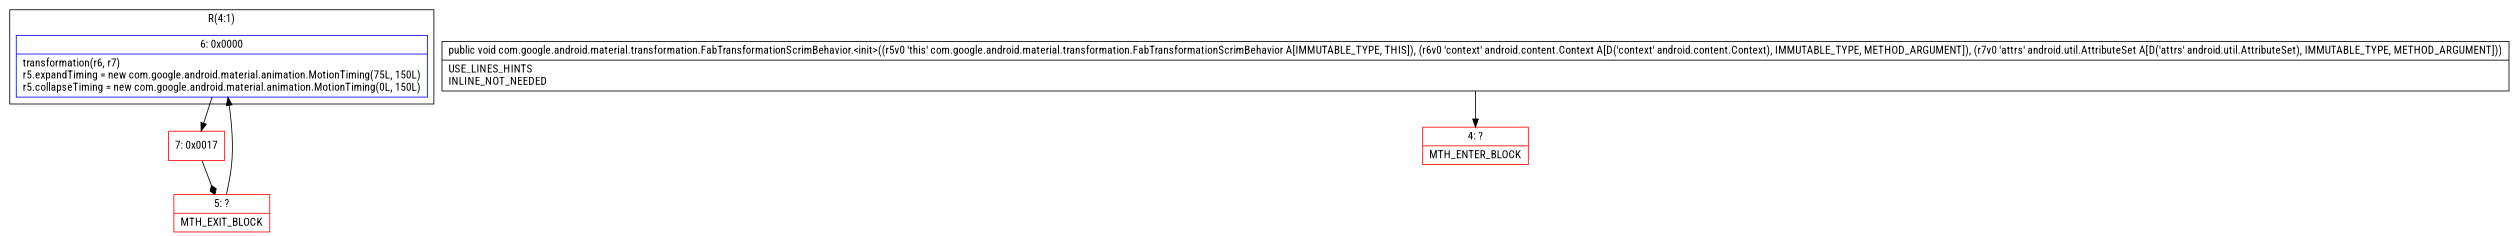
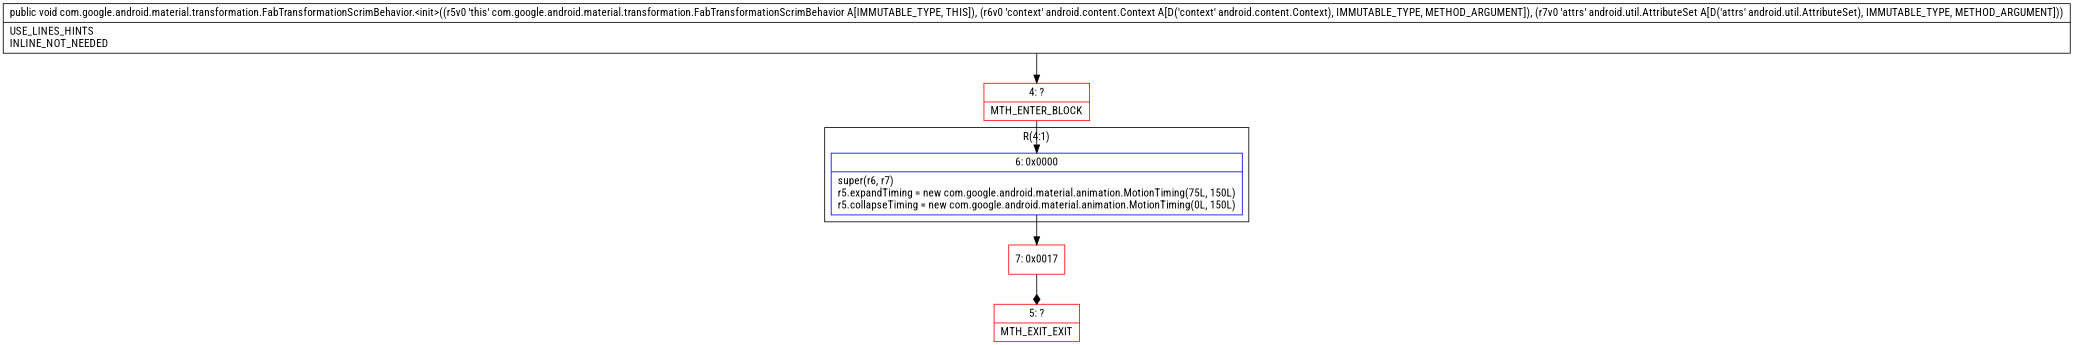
(72, 63) -> (866, 181)
(232, 150) -> (1037, 133)
(222, 222) -> (1037, 332)
